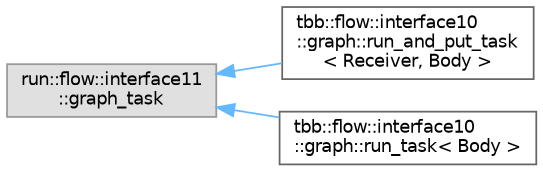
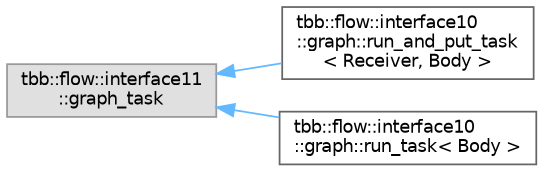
(112, 91) -> (112, 91)
